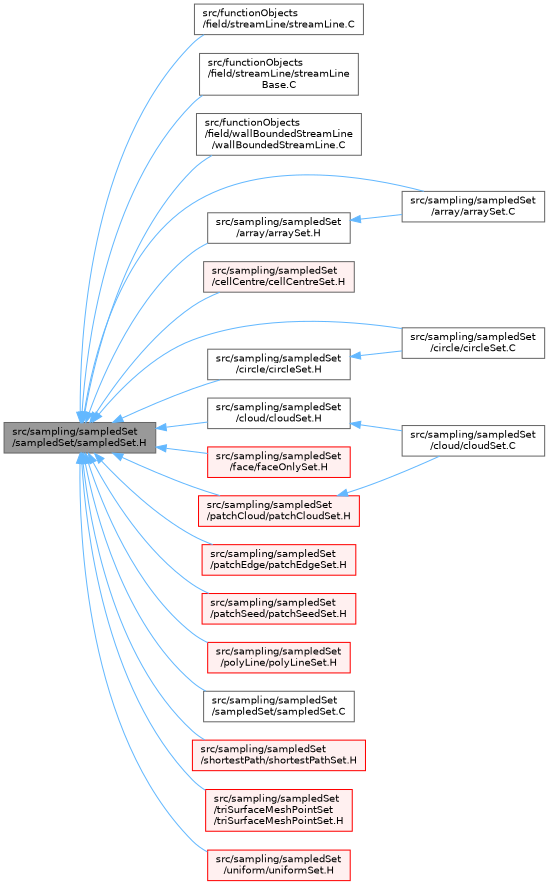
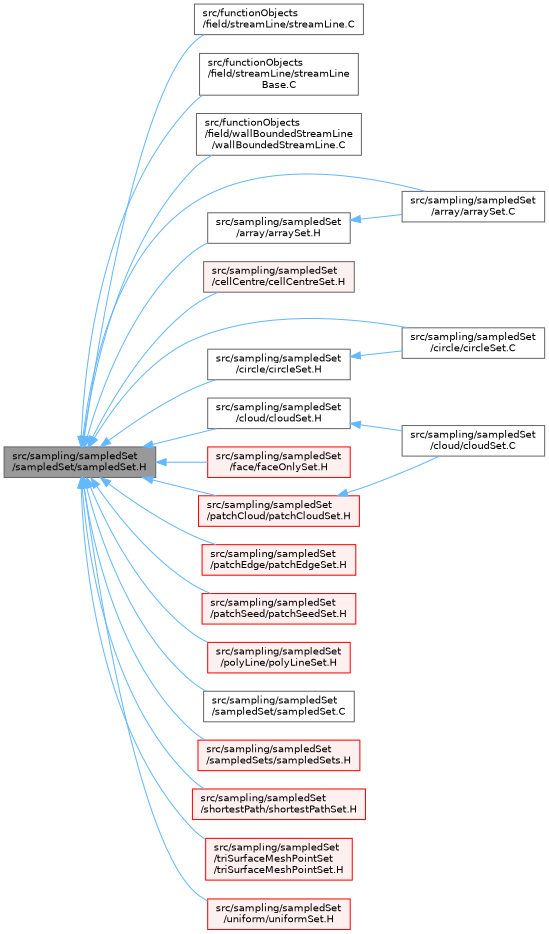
none -> (279, 755)
